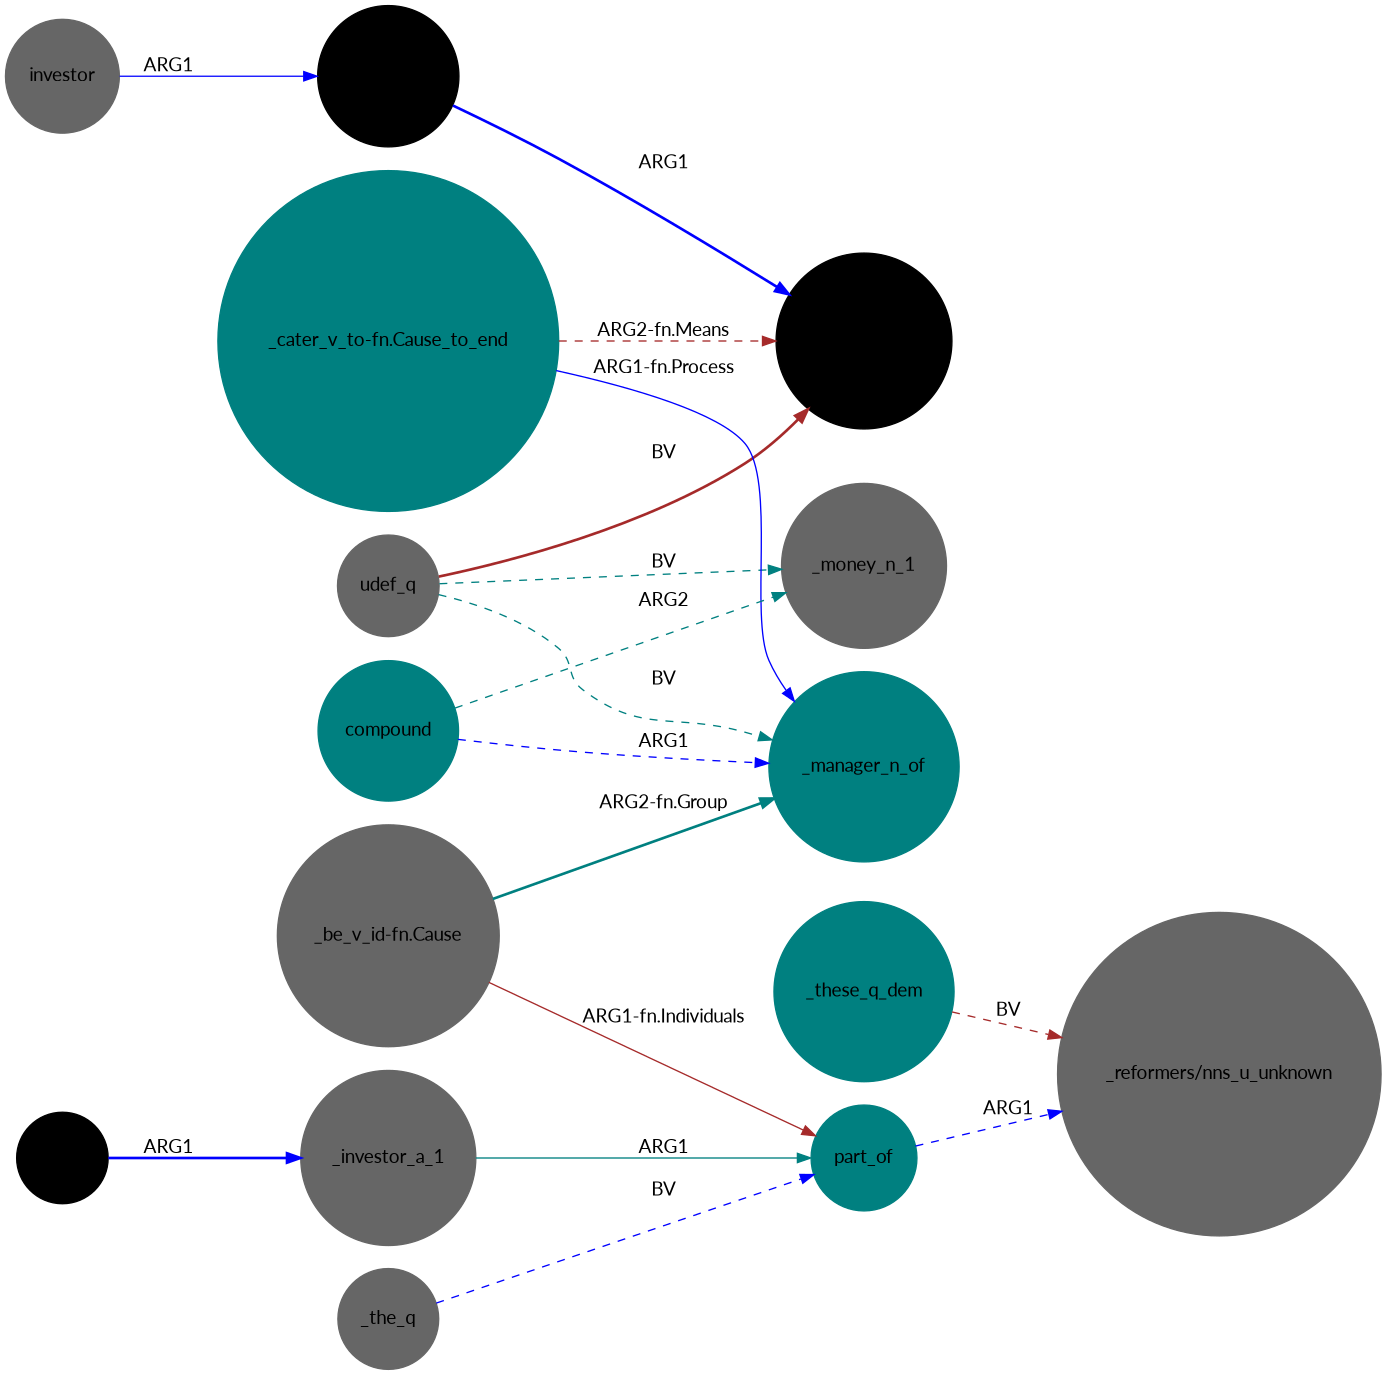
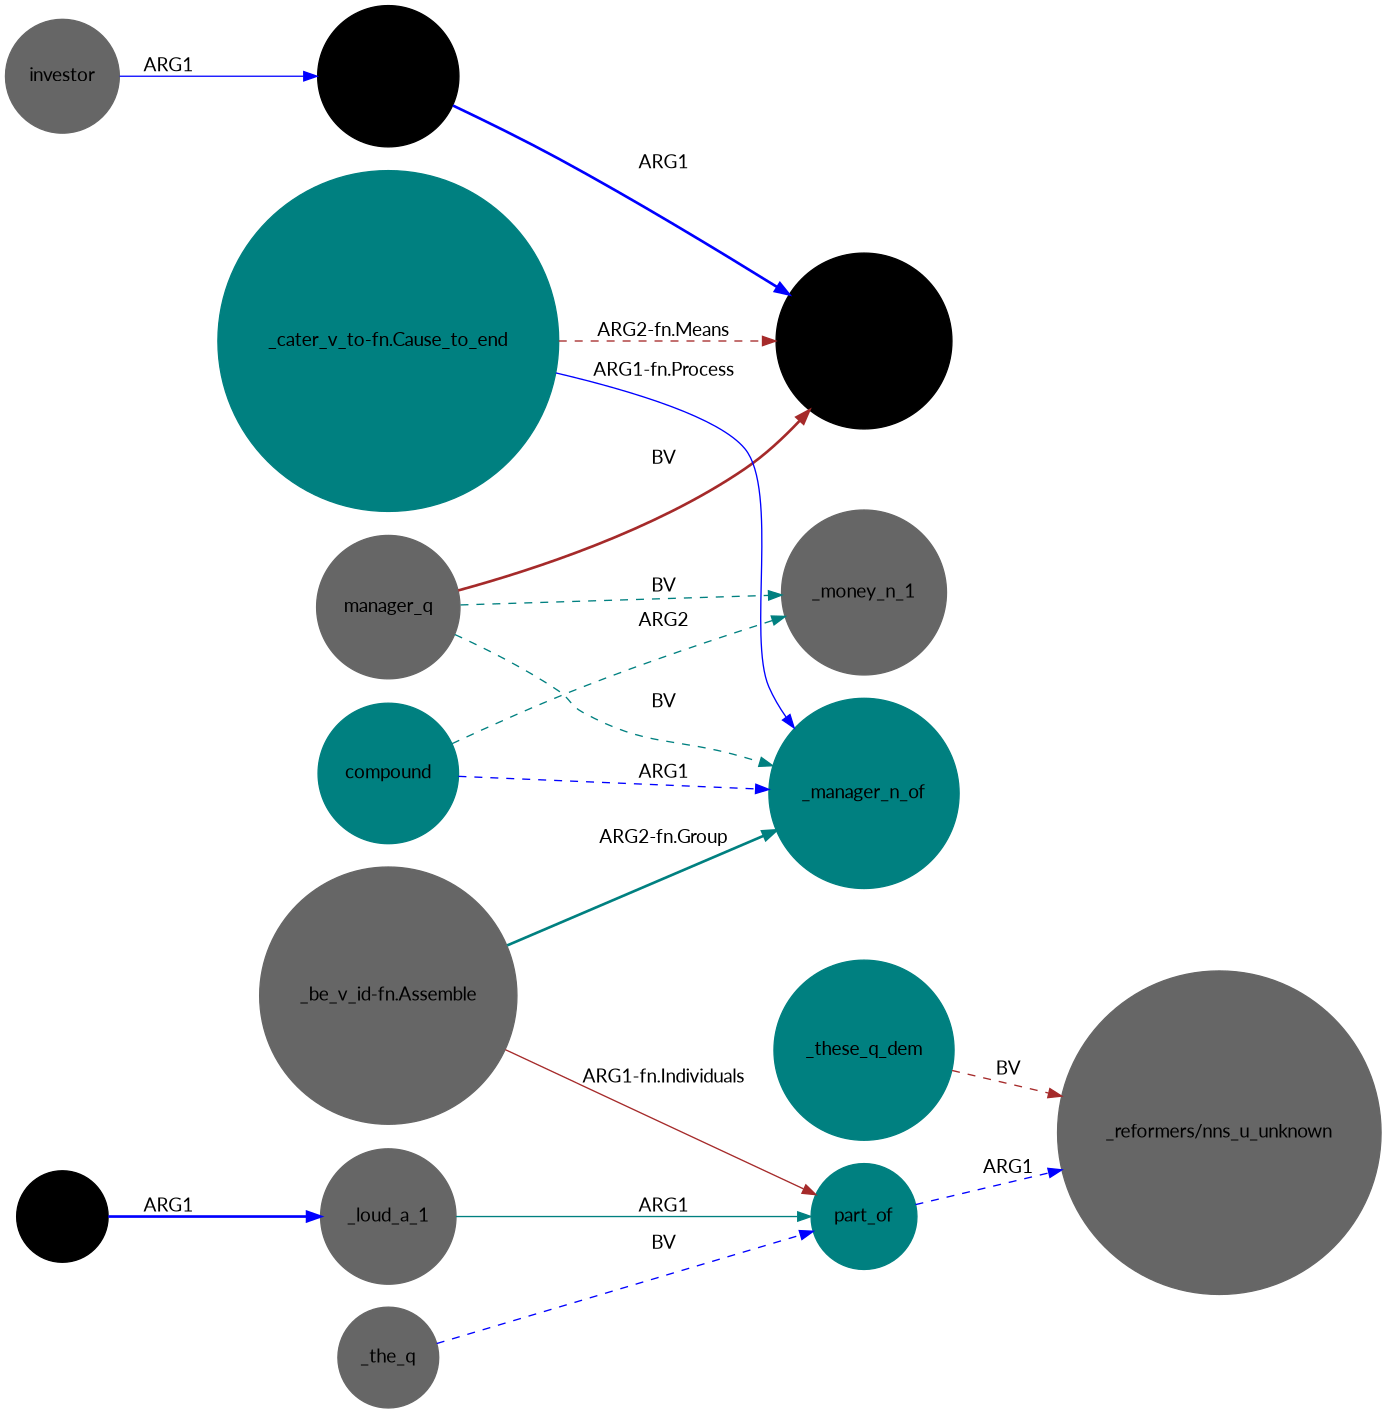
(388, 586) -> (388, 607)
(388, 936) -> (388, 996)
(388, 1158) -> (388, 1217)
